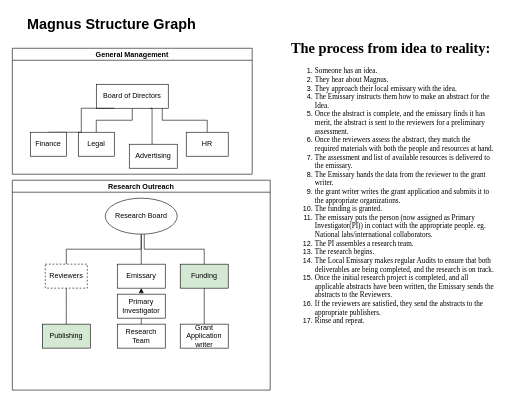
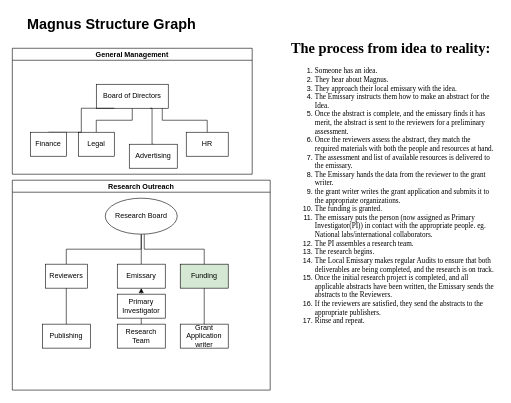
(66, 276) -> (66, 276)
(66, 336) -> (66, 336)
